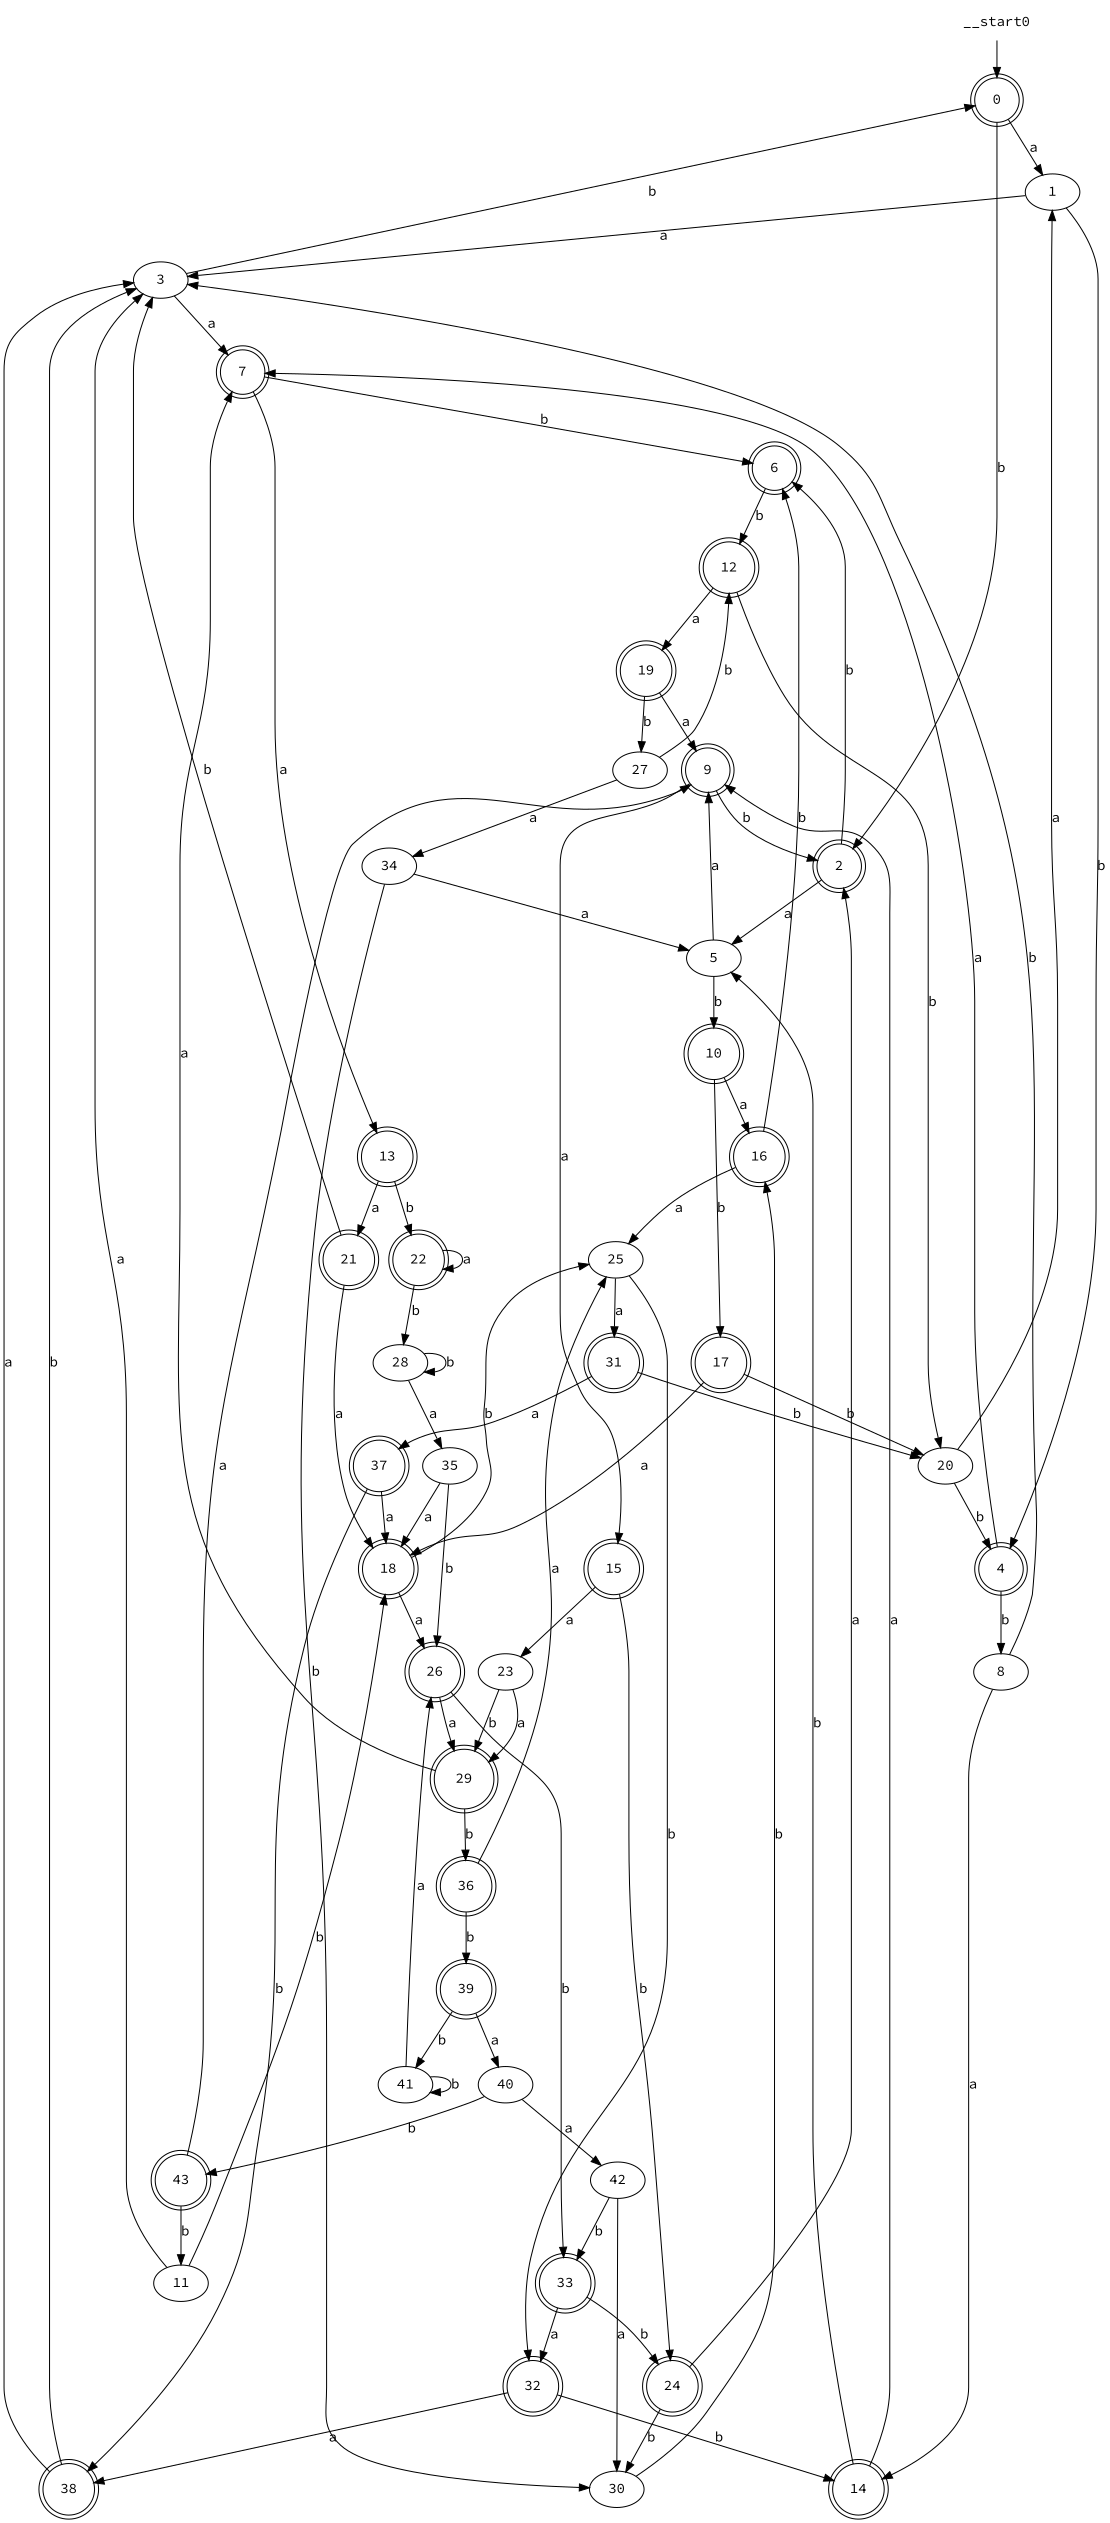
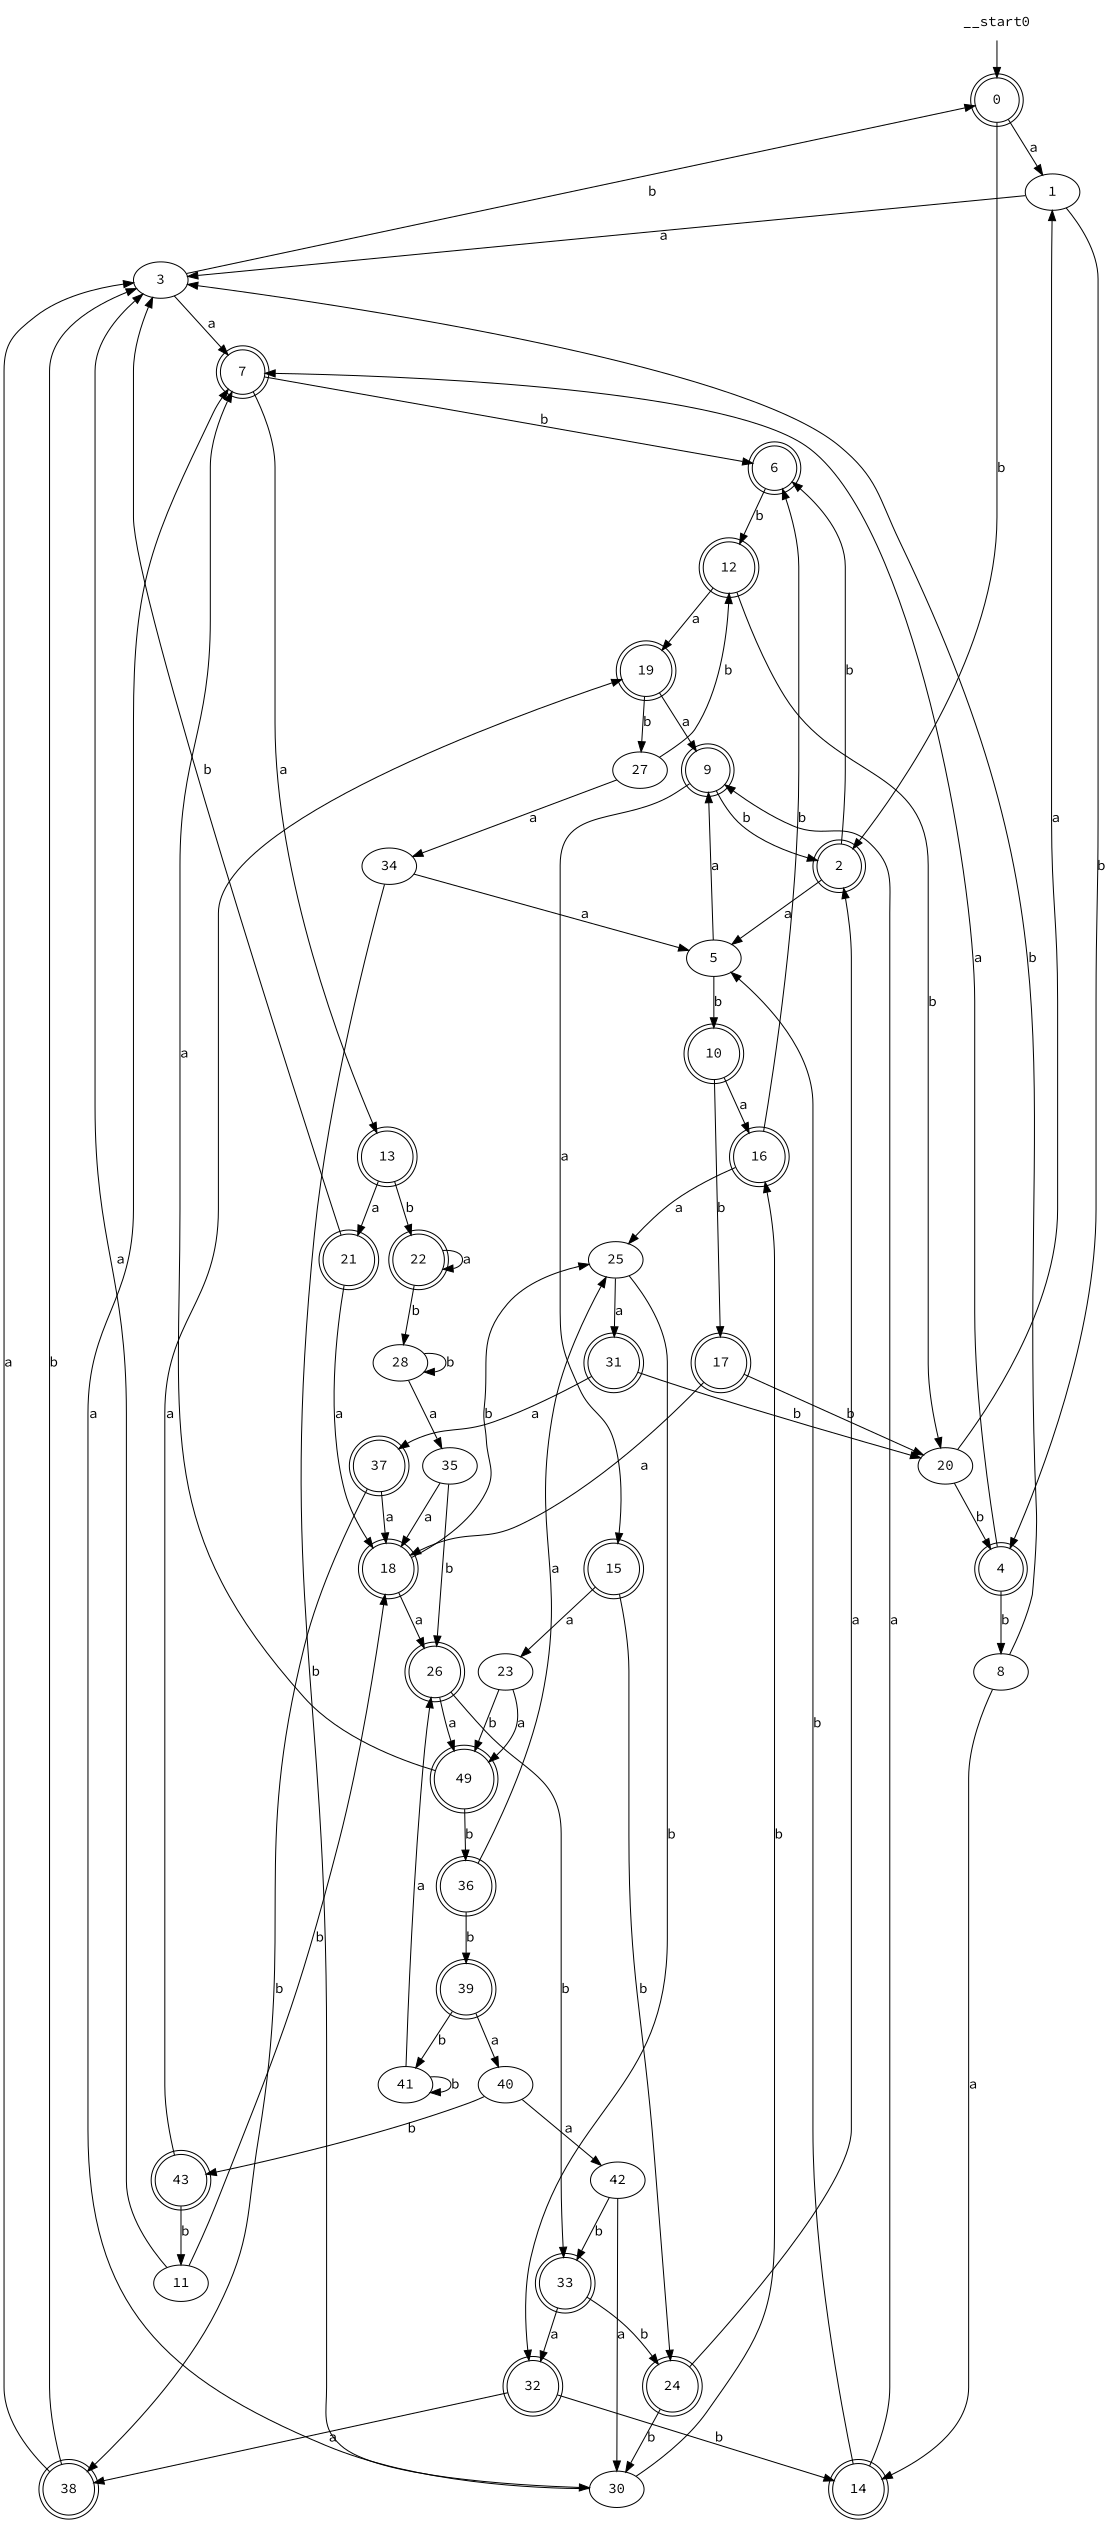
(240, 1323) -> (196, 1301)
none -> (88, 1600)
(464, 1779) -> (464, 1779)
